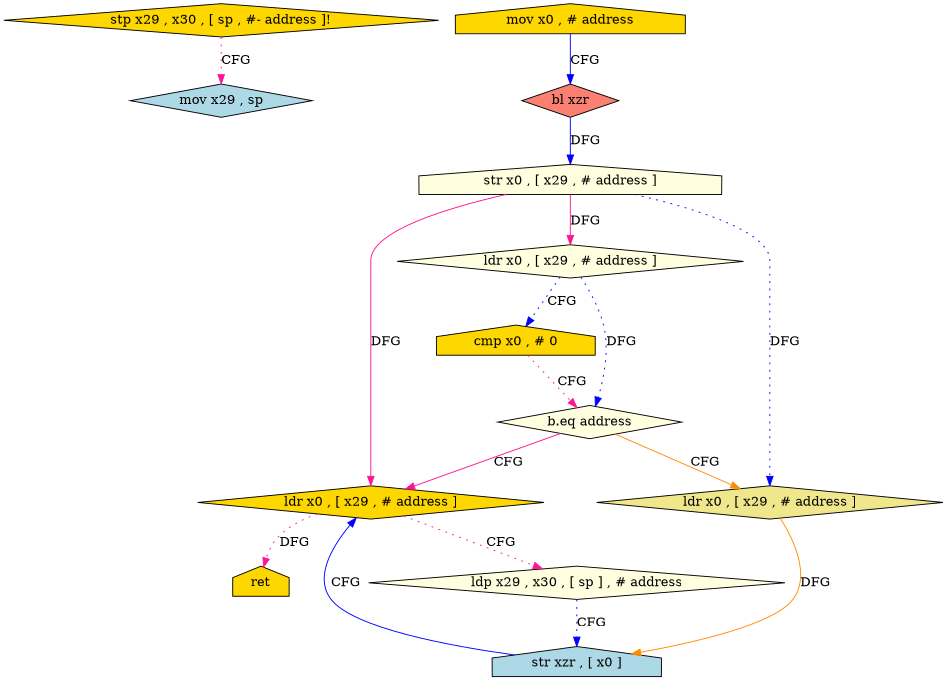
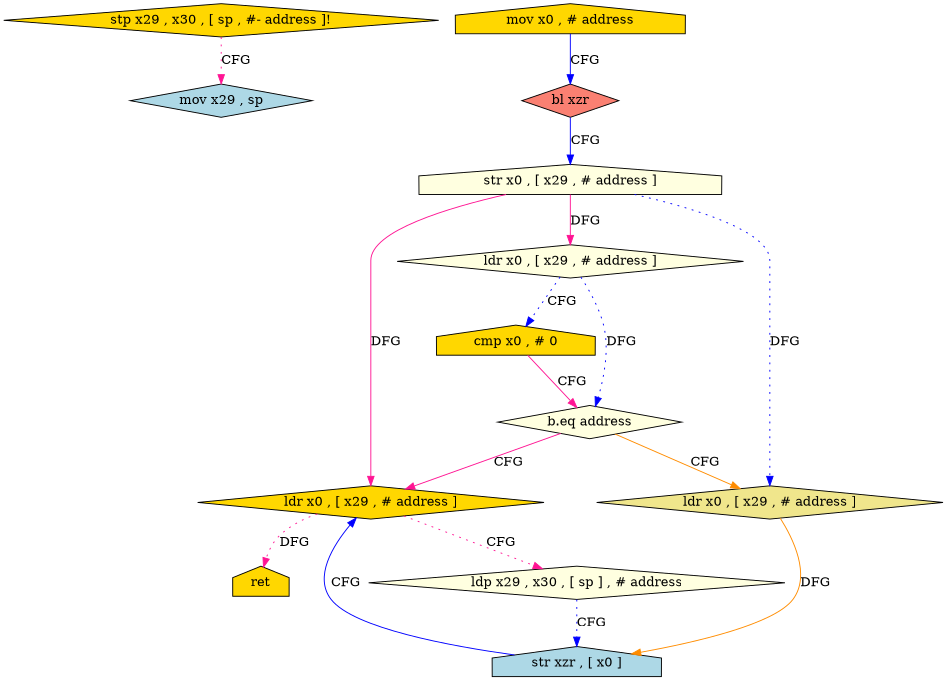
(586, 141) -> (586, 141)
(549, 378) -> (549, 378)
